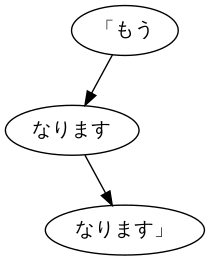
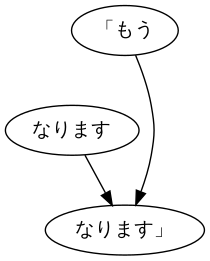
(102, 74) -> (154, 123)
